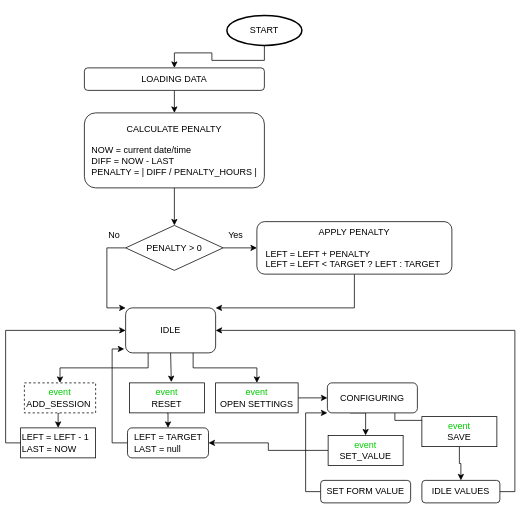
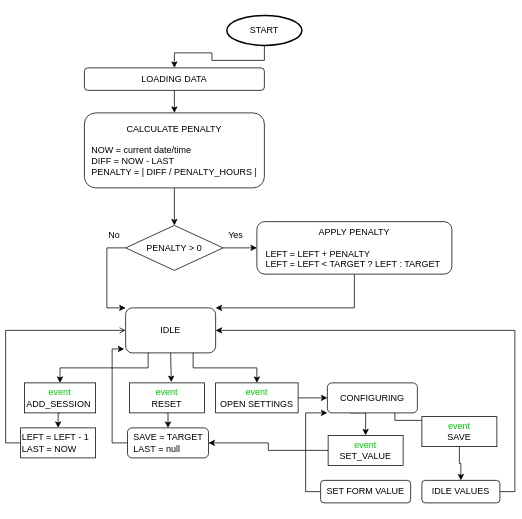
(119, 330) -> (120, 330)
(60, 398) -> (60, 398)
(168, 443) -> (168, 443)
